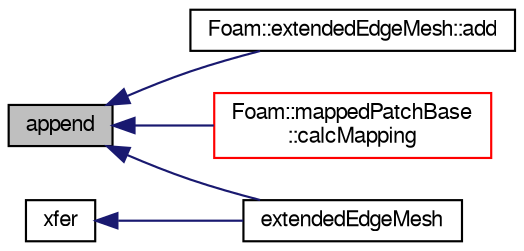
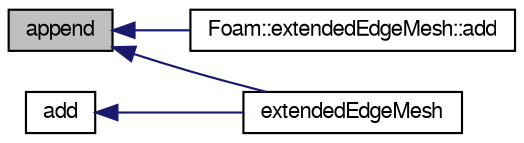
(353, 126) -> none
(61, 221) -> (61, 113)
